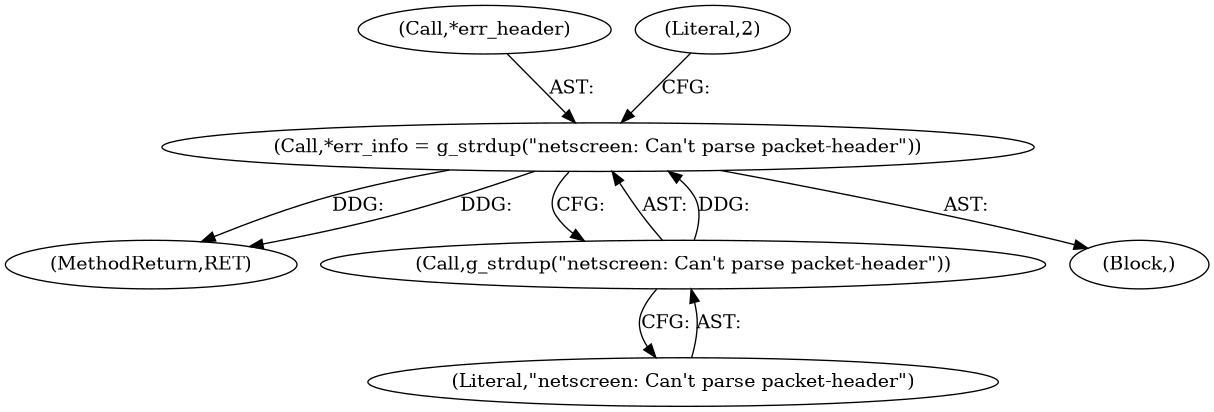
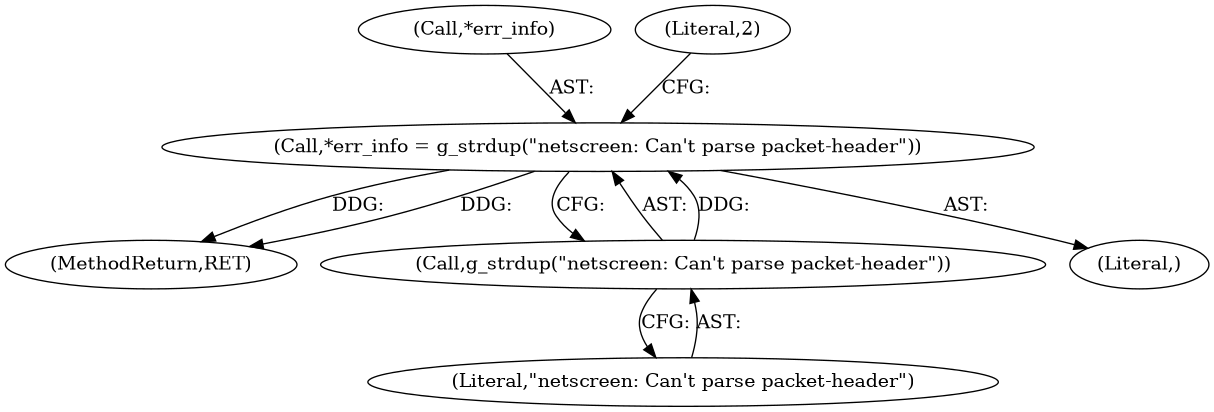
(485, 30) -> (485, 30)
(1139, 265) -> (1139, 265)
